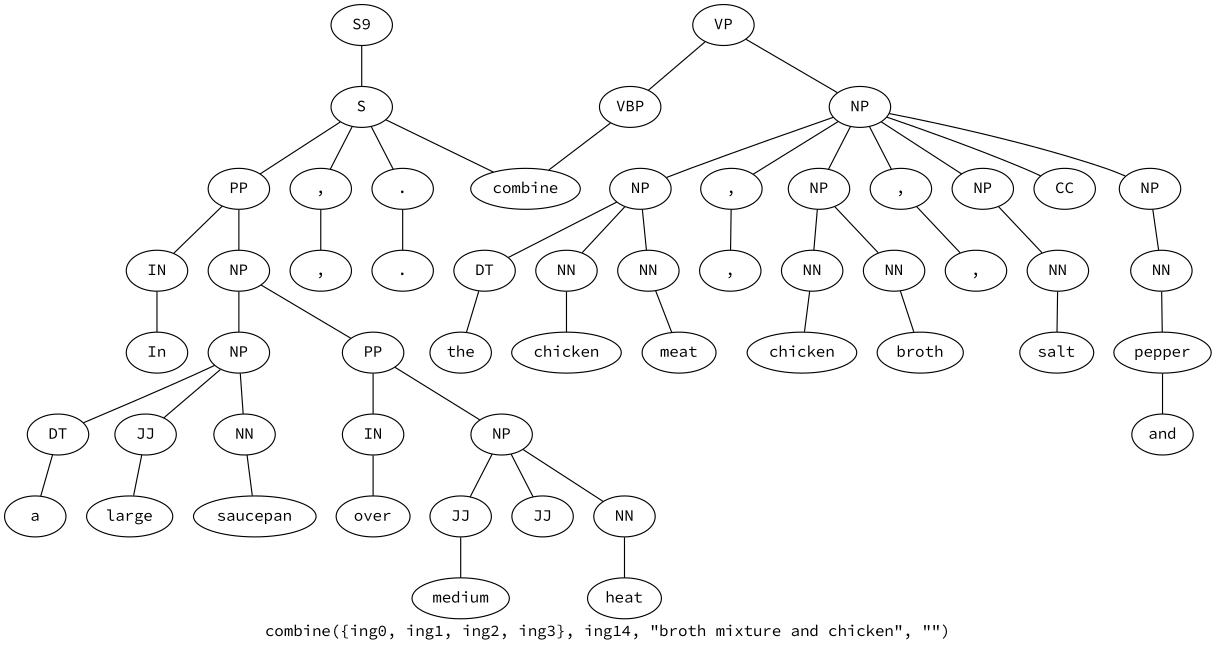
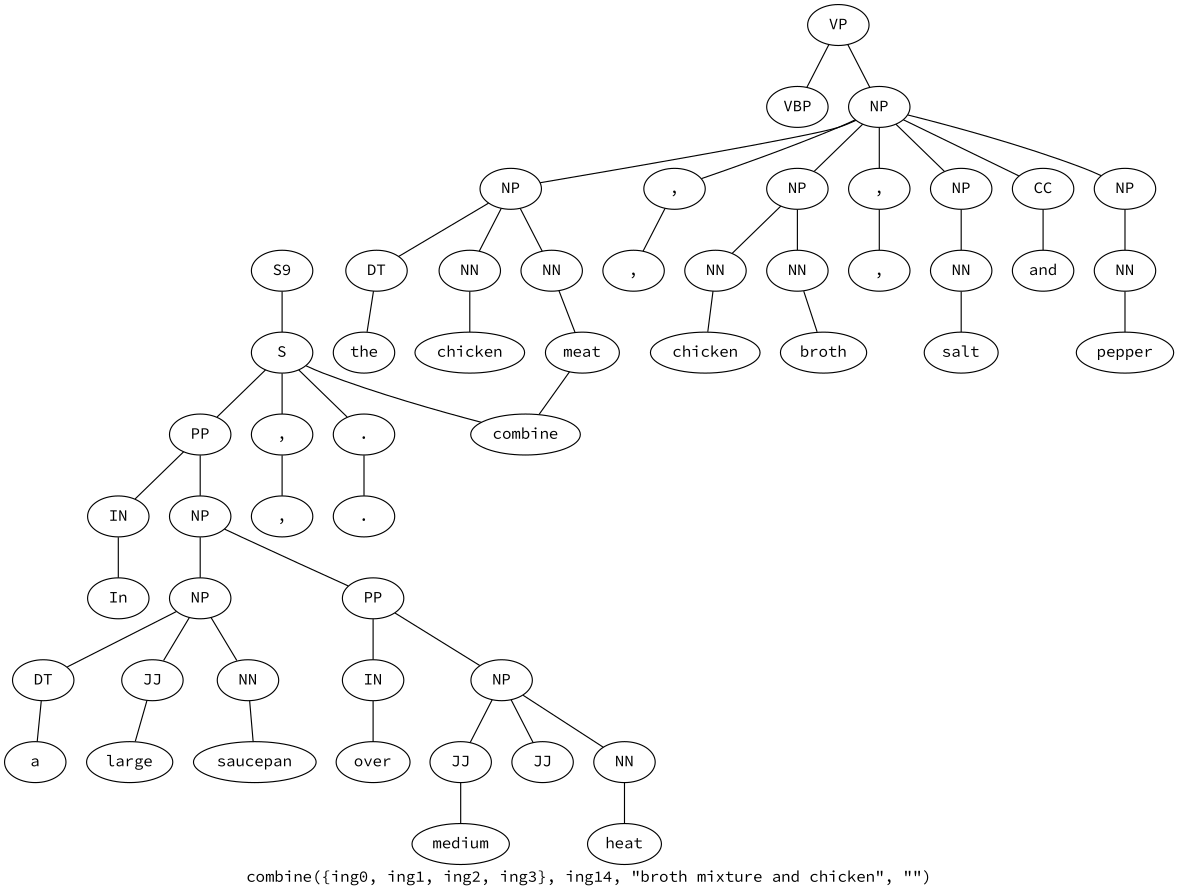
(580, 147) -> (554, 393)
(1163, 394) -> (1043, 230)
